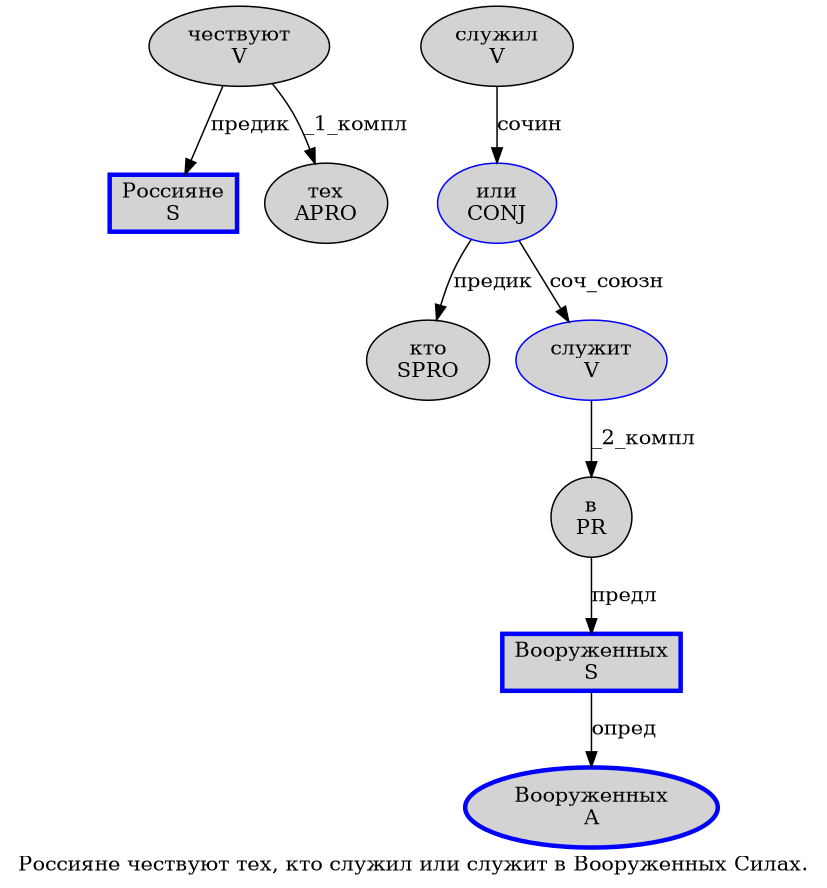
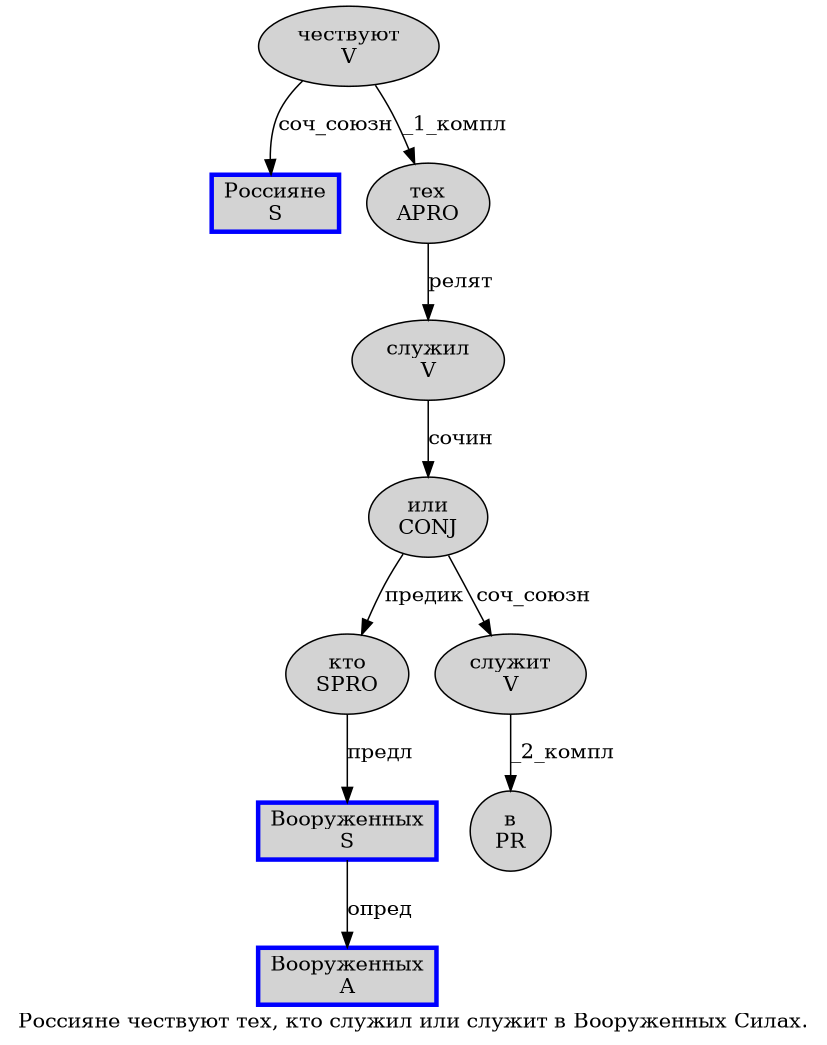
(251, 125) -> (335, 125)
(497, 203) -> (428, 517)
none -> (428, 274)
(591, 360) -> (511, 674)
(591, 588) -> (347, 751)
(591, 807) -> (347, 976)
